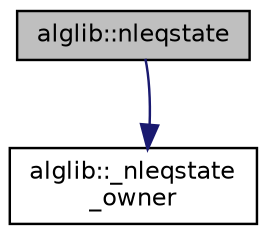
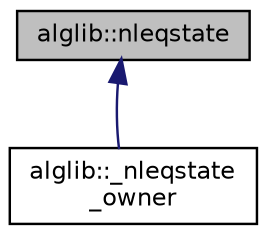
(149, 91) -> (117, 116)
